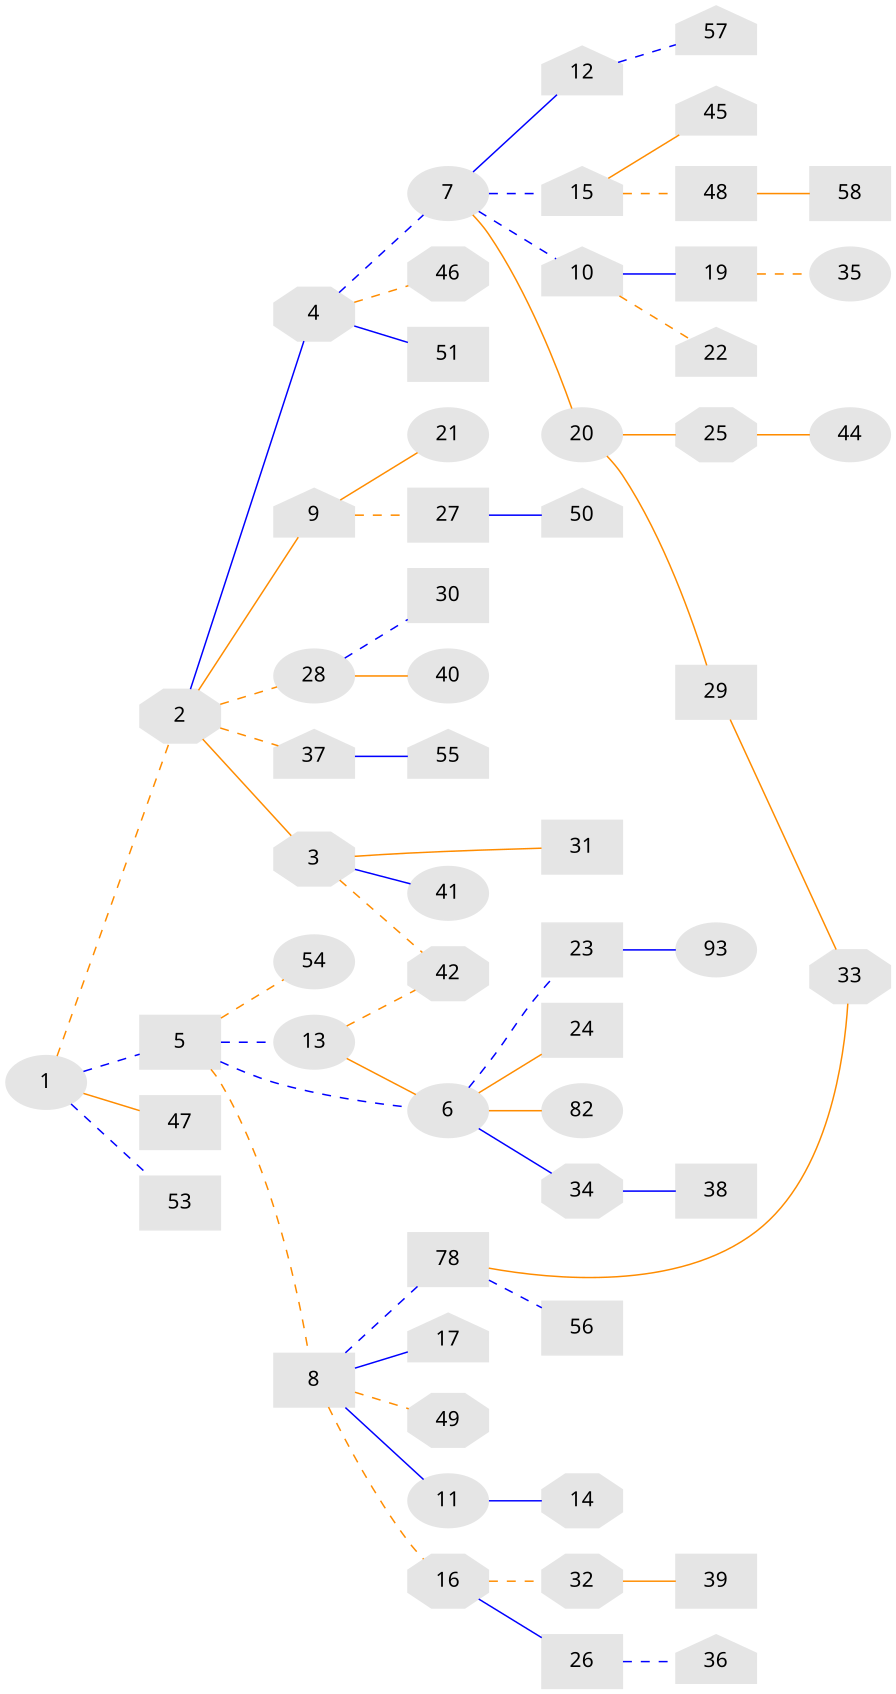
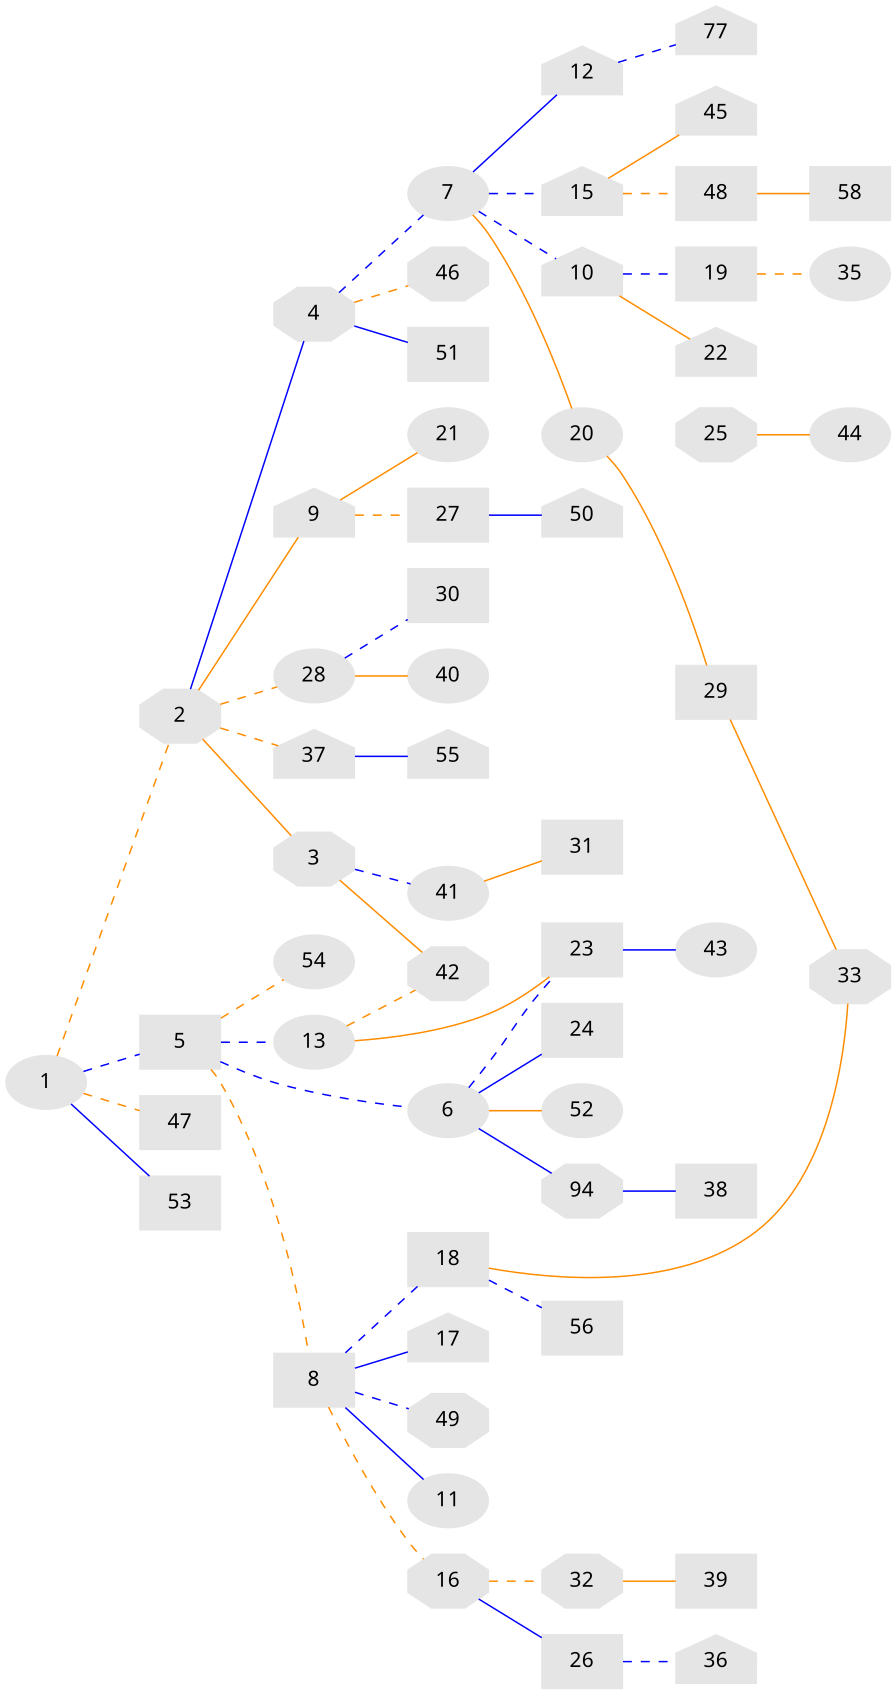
(716, 33) -> (716, 33)
(649, 274) -> (649, 274)
(655, 318) -> (655, 318)
(649, 435) -> none
(448, 851) -> (513, 871)
(383, 877) -> (383, 877)
(381, 916) -> (381, 916)
(716, 950) -> (716, 950)
(510, 1074) -> (510, 1074)
(381, 1077) -> (457, 1024)
(112, 1102) -> (112, 1102)
(582, 1111) -> (582, 1111)
(110, 1140) -> (110, 1140)
(582, 1191) -> (582, 1191)
(448, 1260) -> (448, 1260)
(382, 1401) -> (382, 1401)
(582, 1501) -> none
